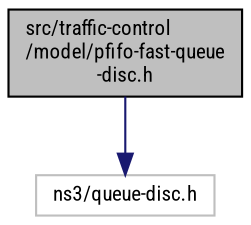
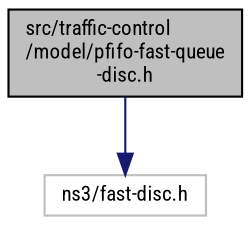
(125, 195) -> (125, 195)
